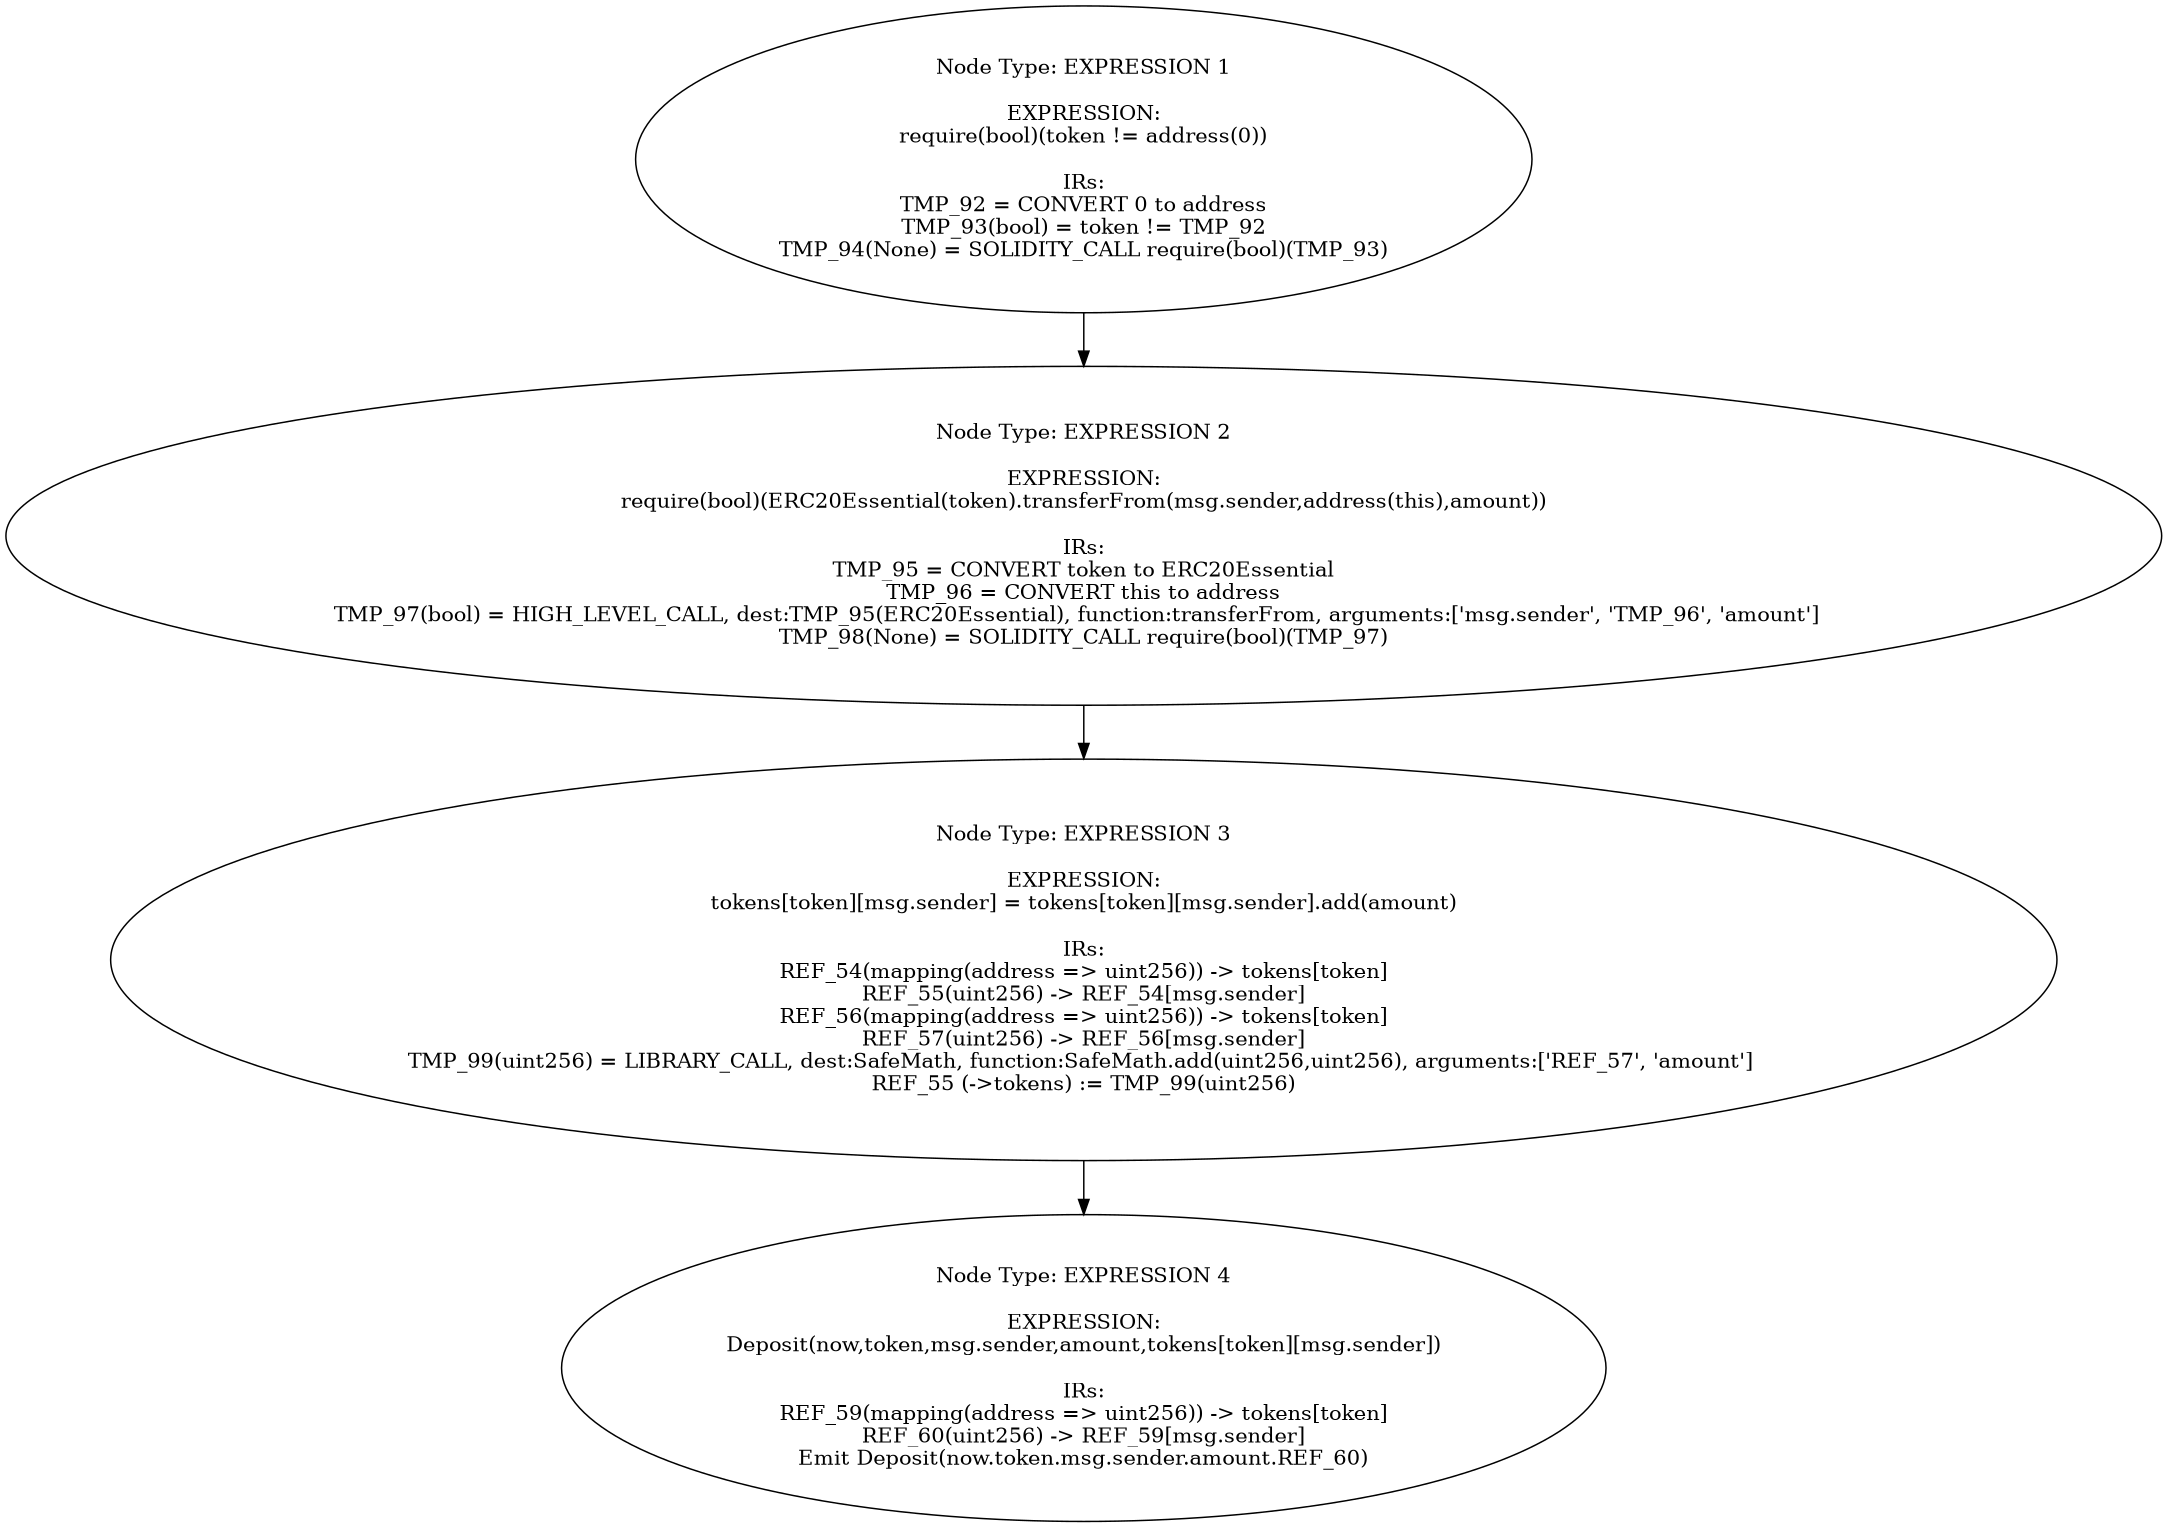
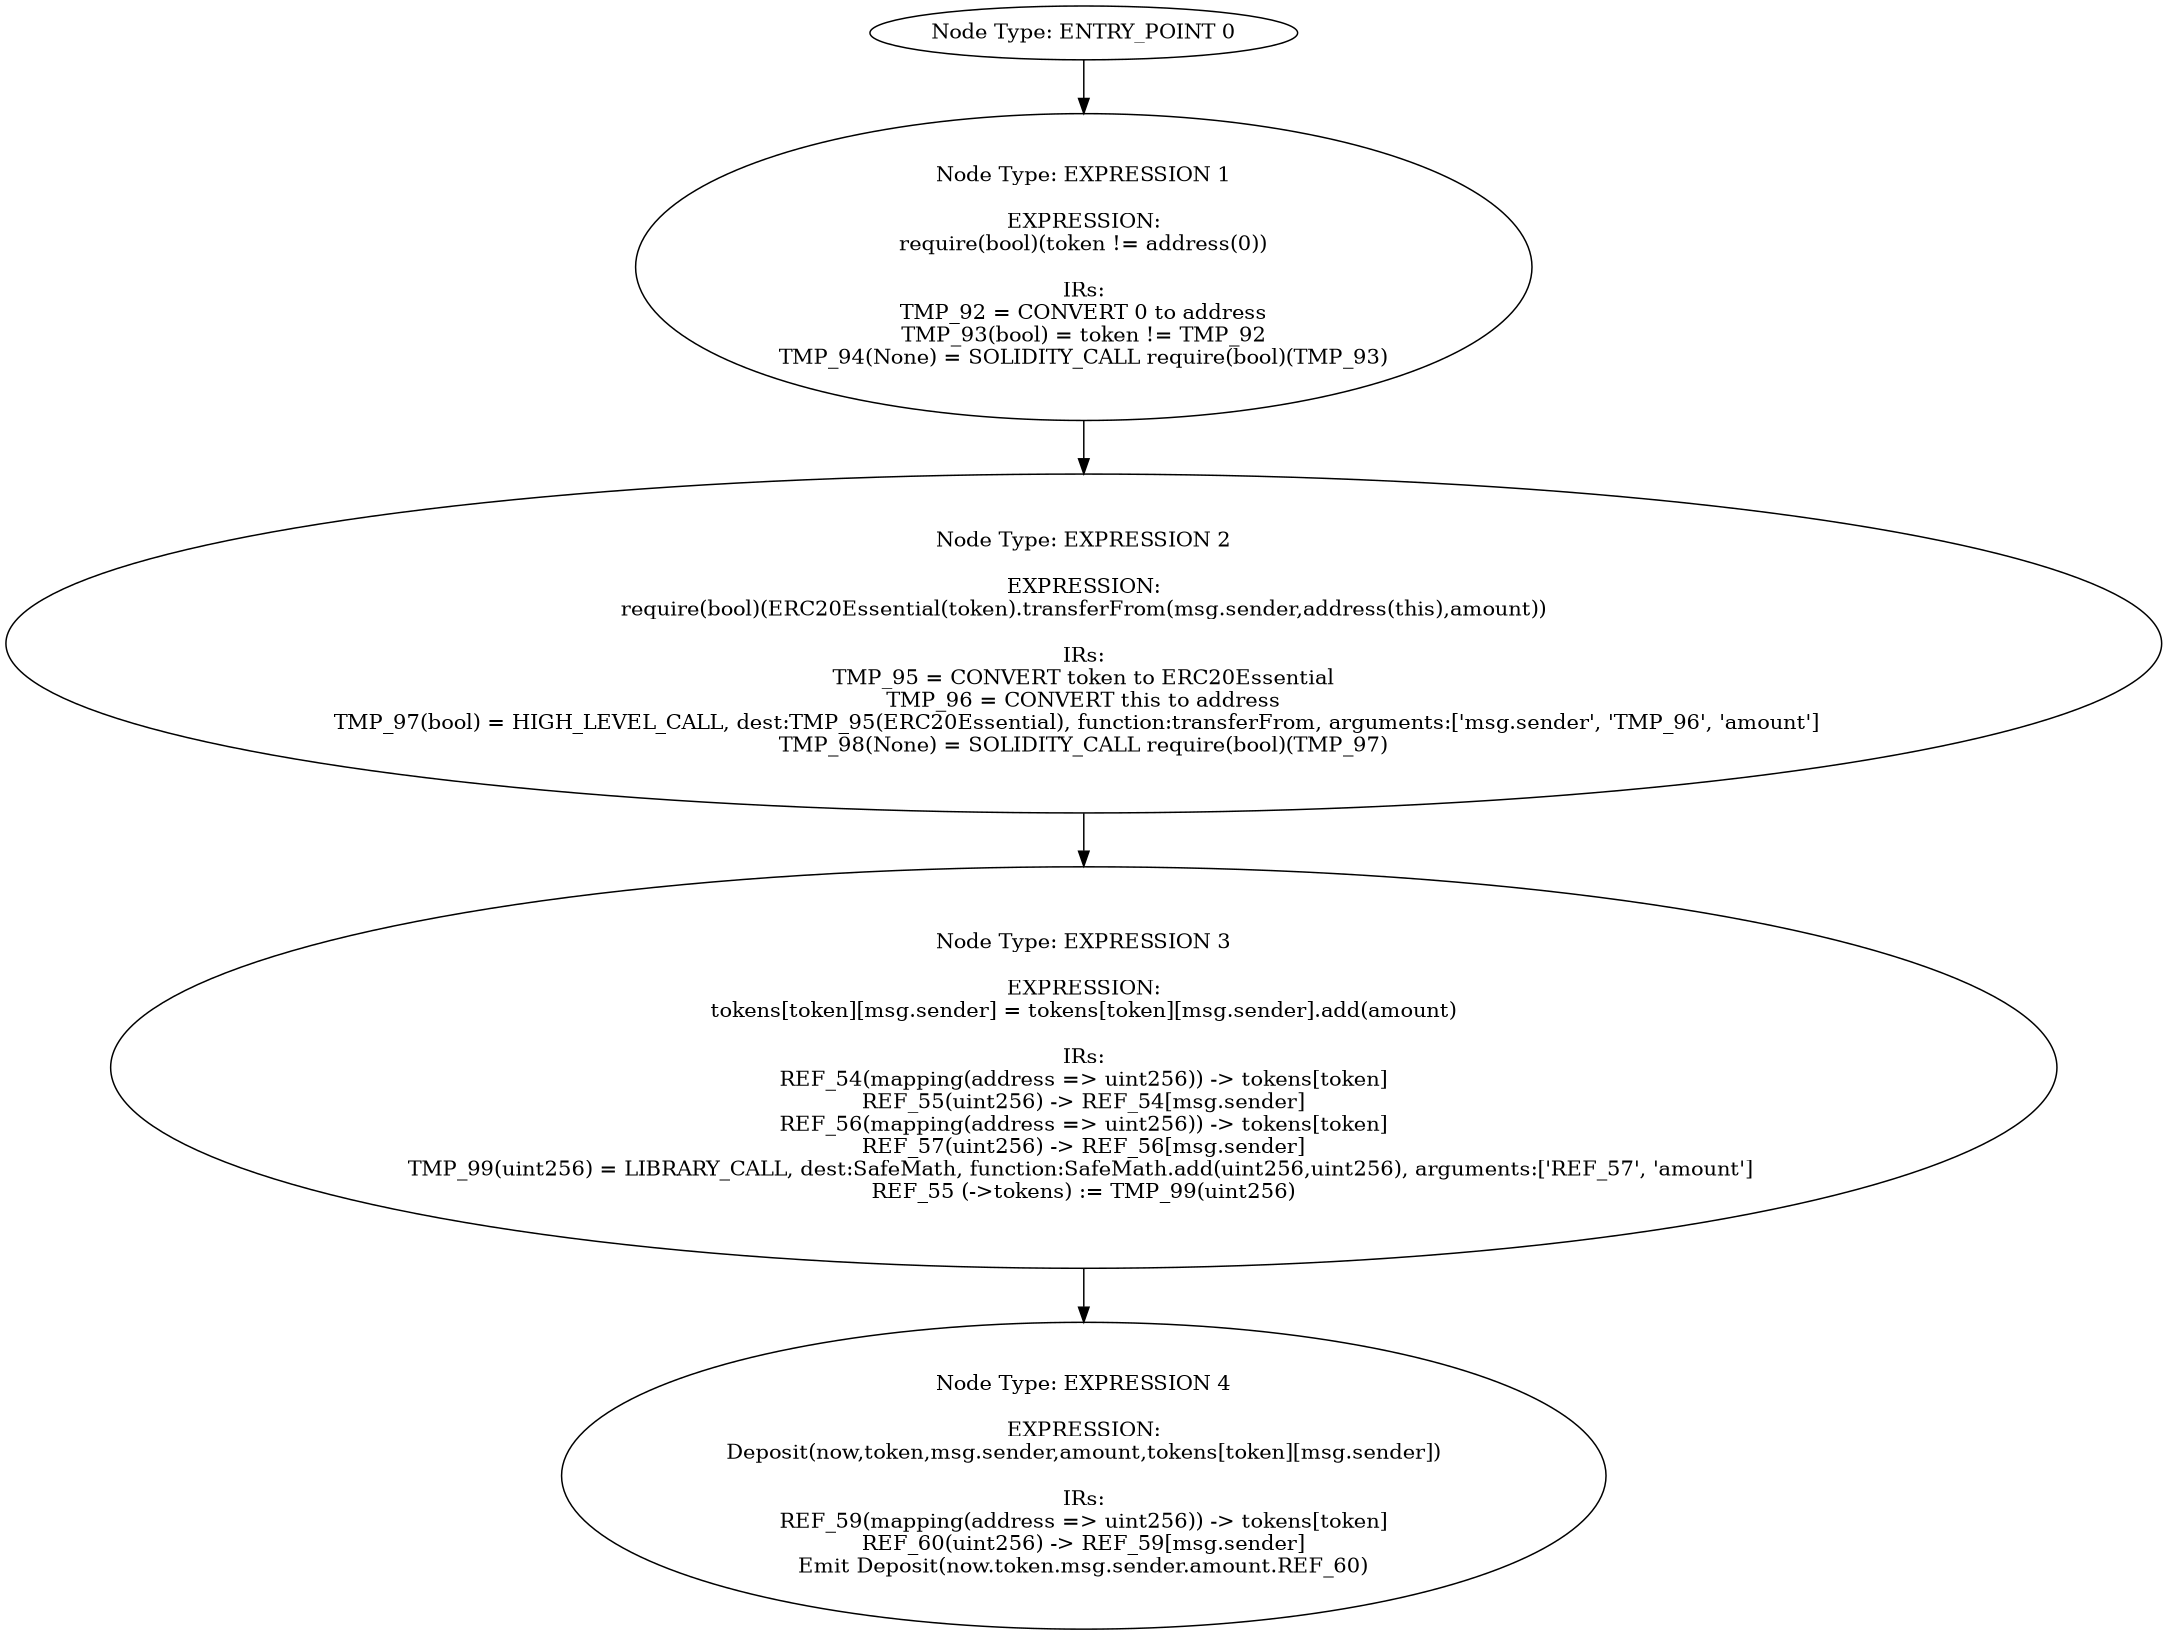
none -> (1084, 33)
